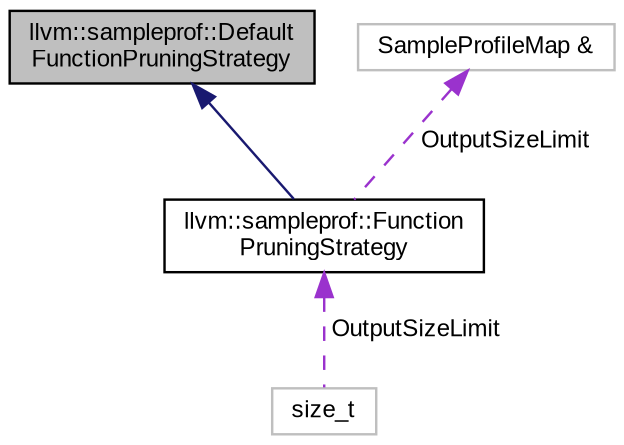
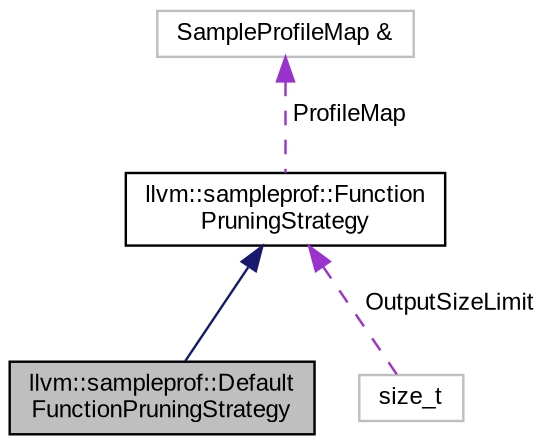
(502, 142) -> (346, 115)
(251, 151) -> (217, 314)
